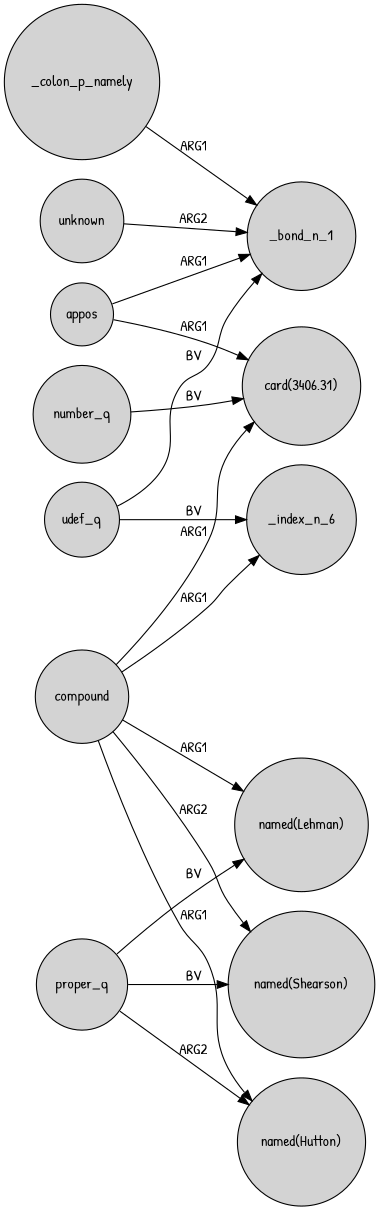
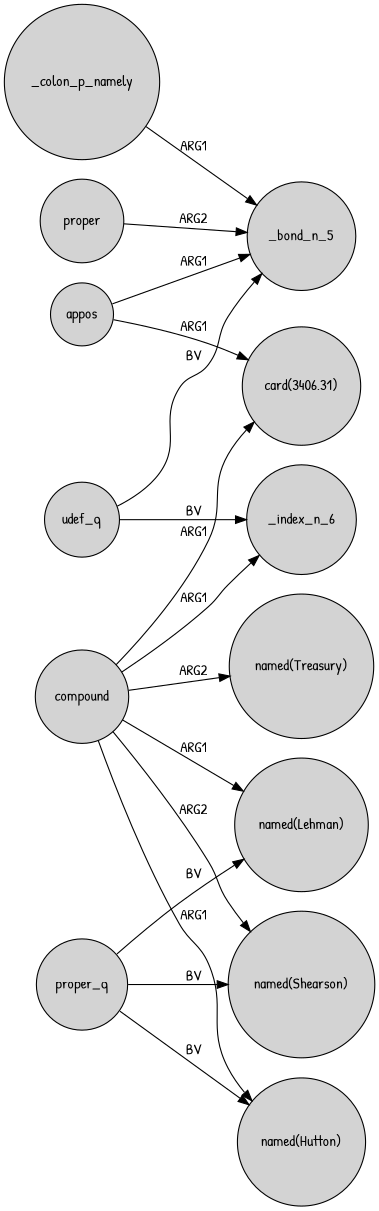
(82, 221) -> (82, 221)
(301, 236) -> (301, 236)
(82, 414) -> none
none -> (301, 666)
(194, 1050) -> (194, 1050)
